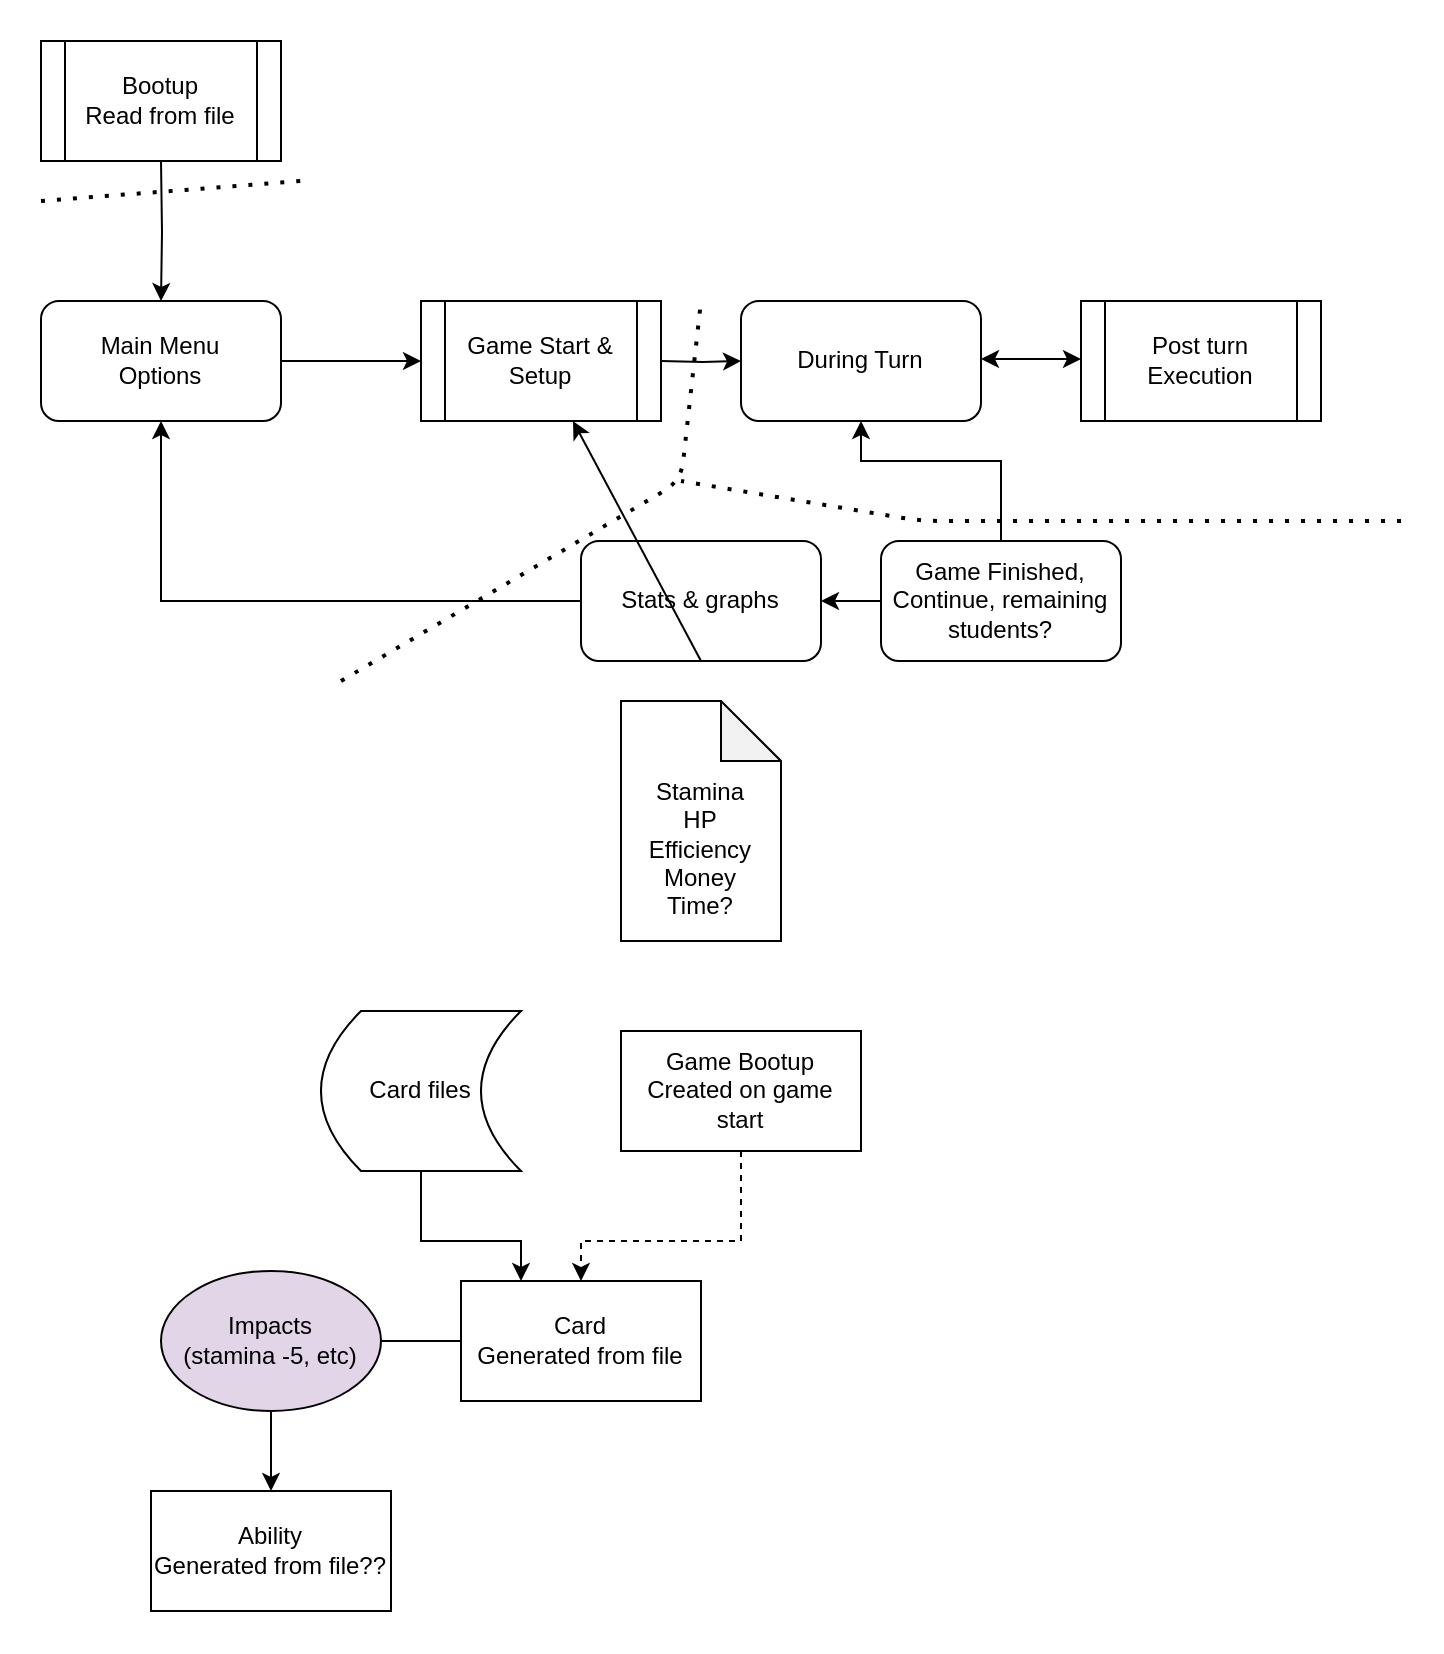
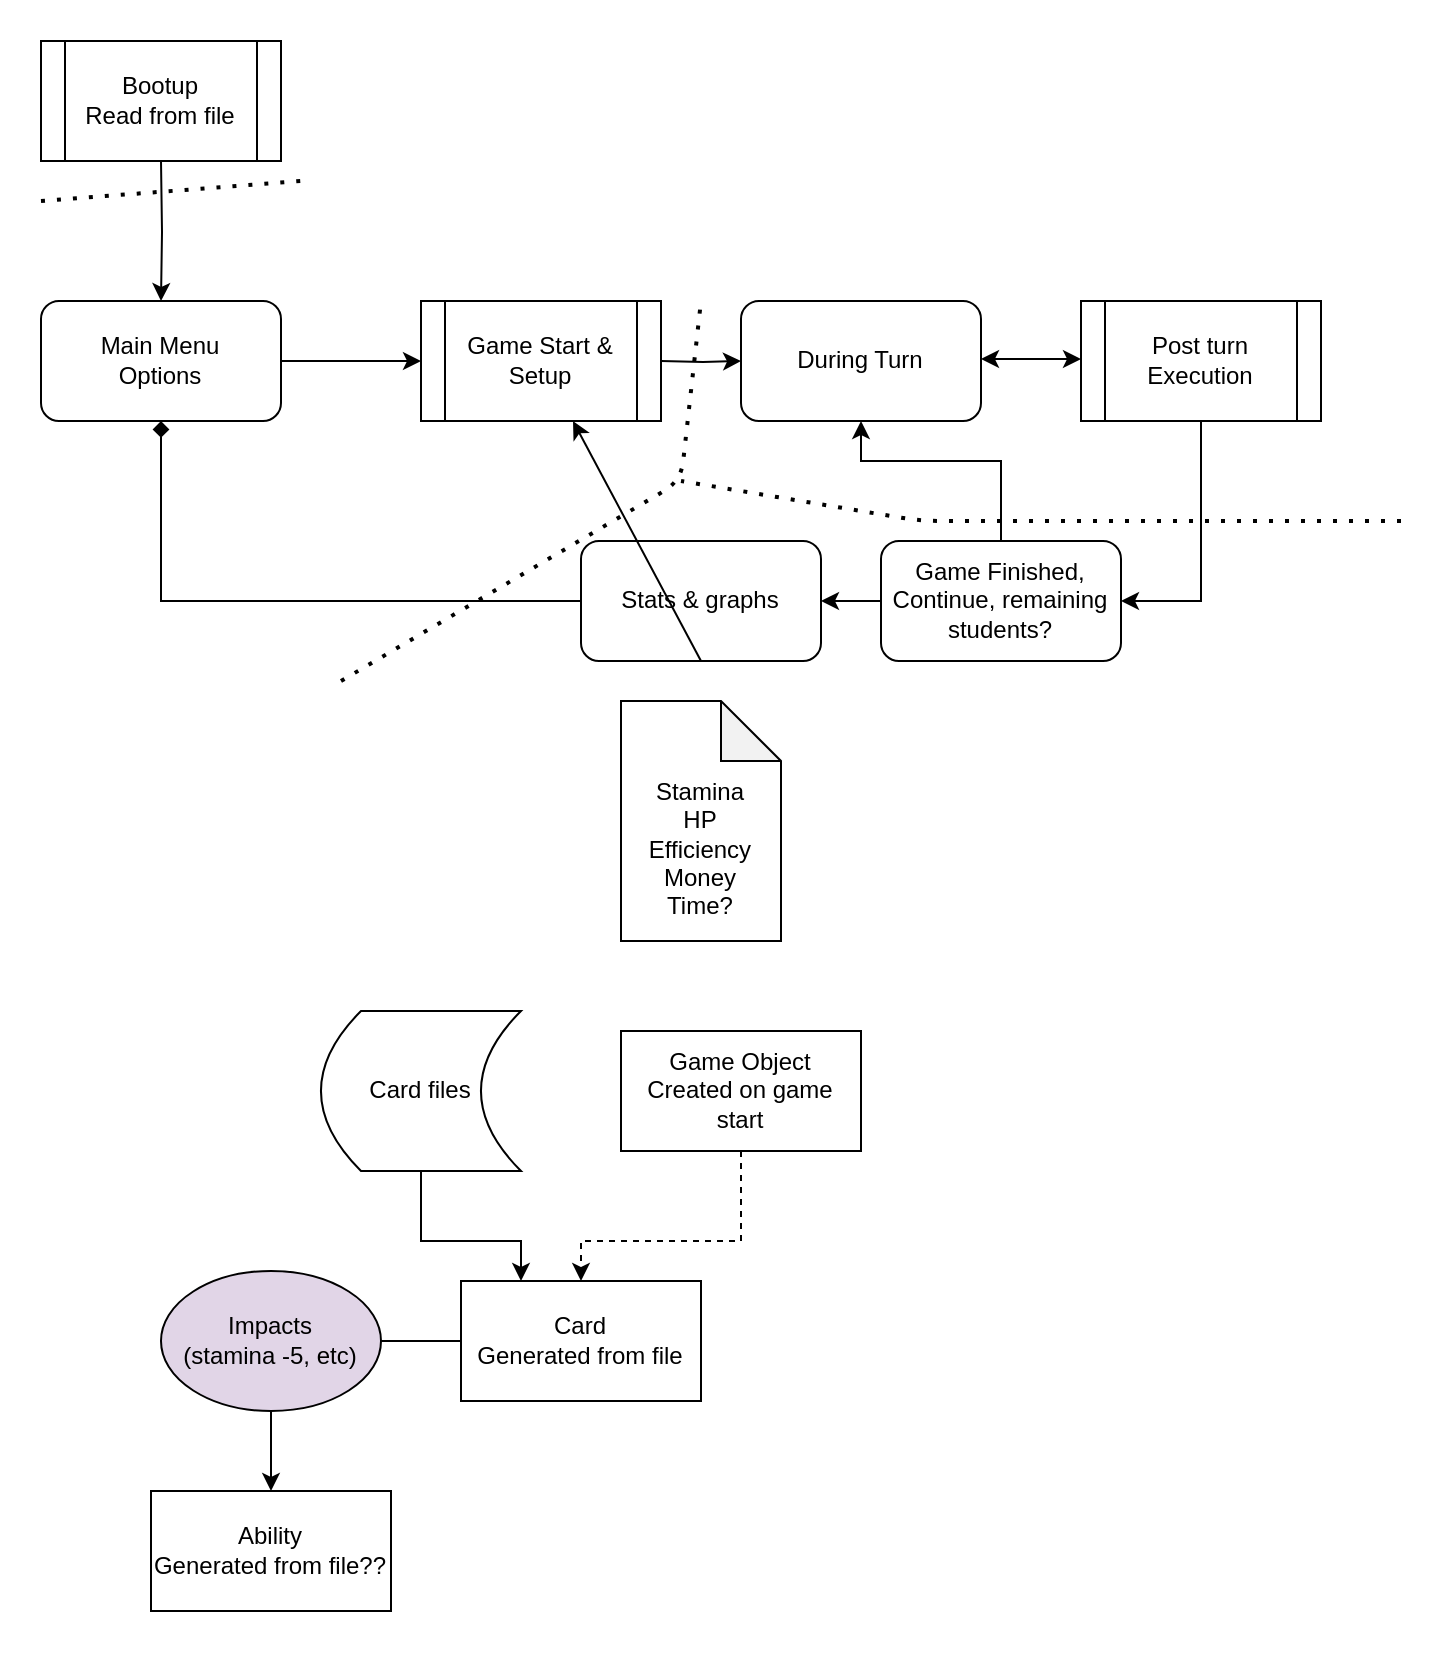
(161, 436) -> (161, 437)
none -> (1201, 544)
(741, 1091) -> (741, 1091)
